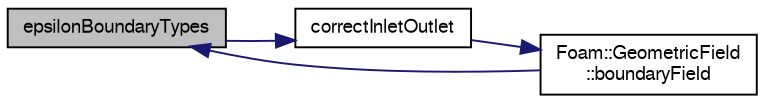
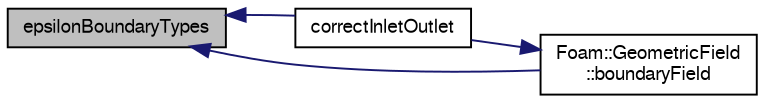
(251, 41) -> (270, 15)
